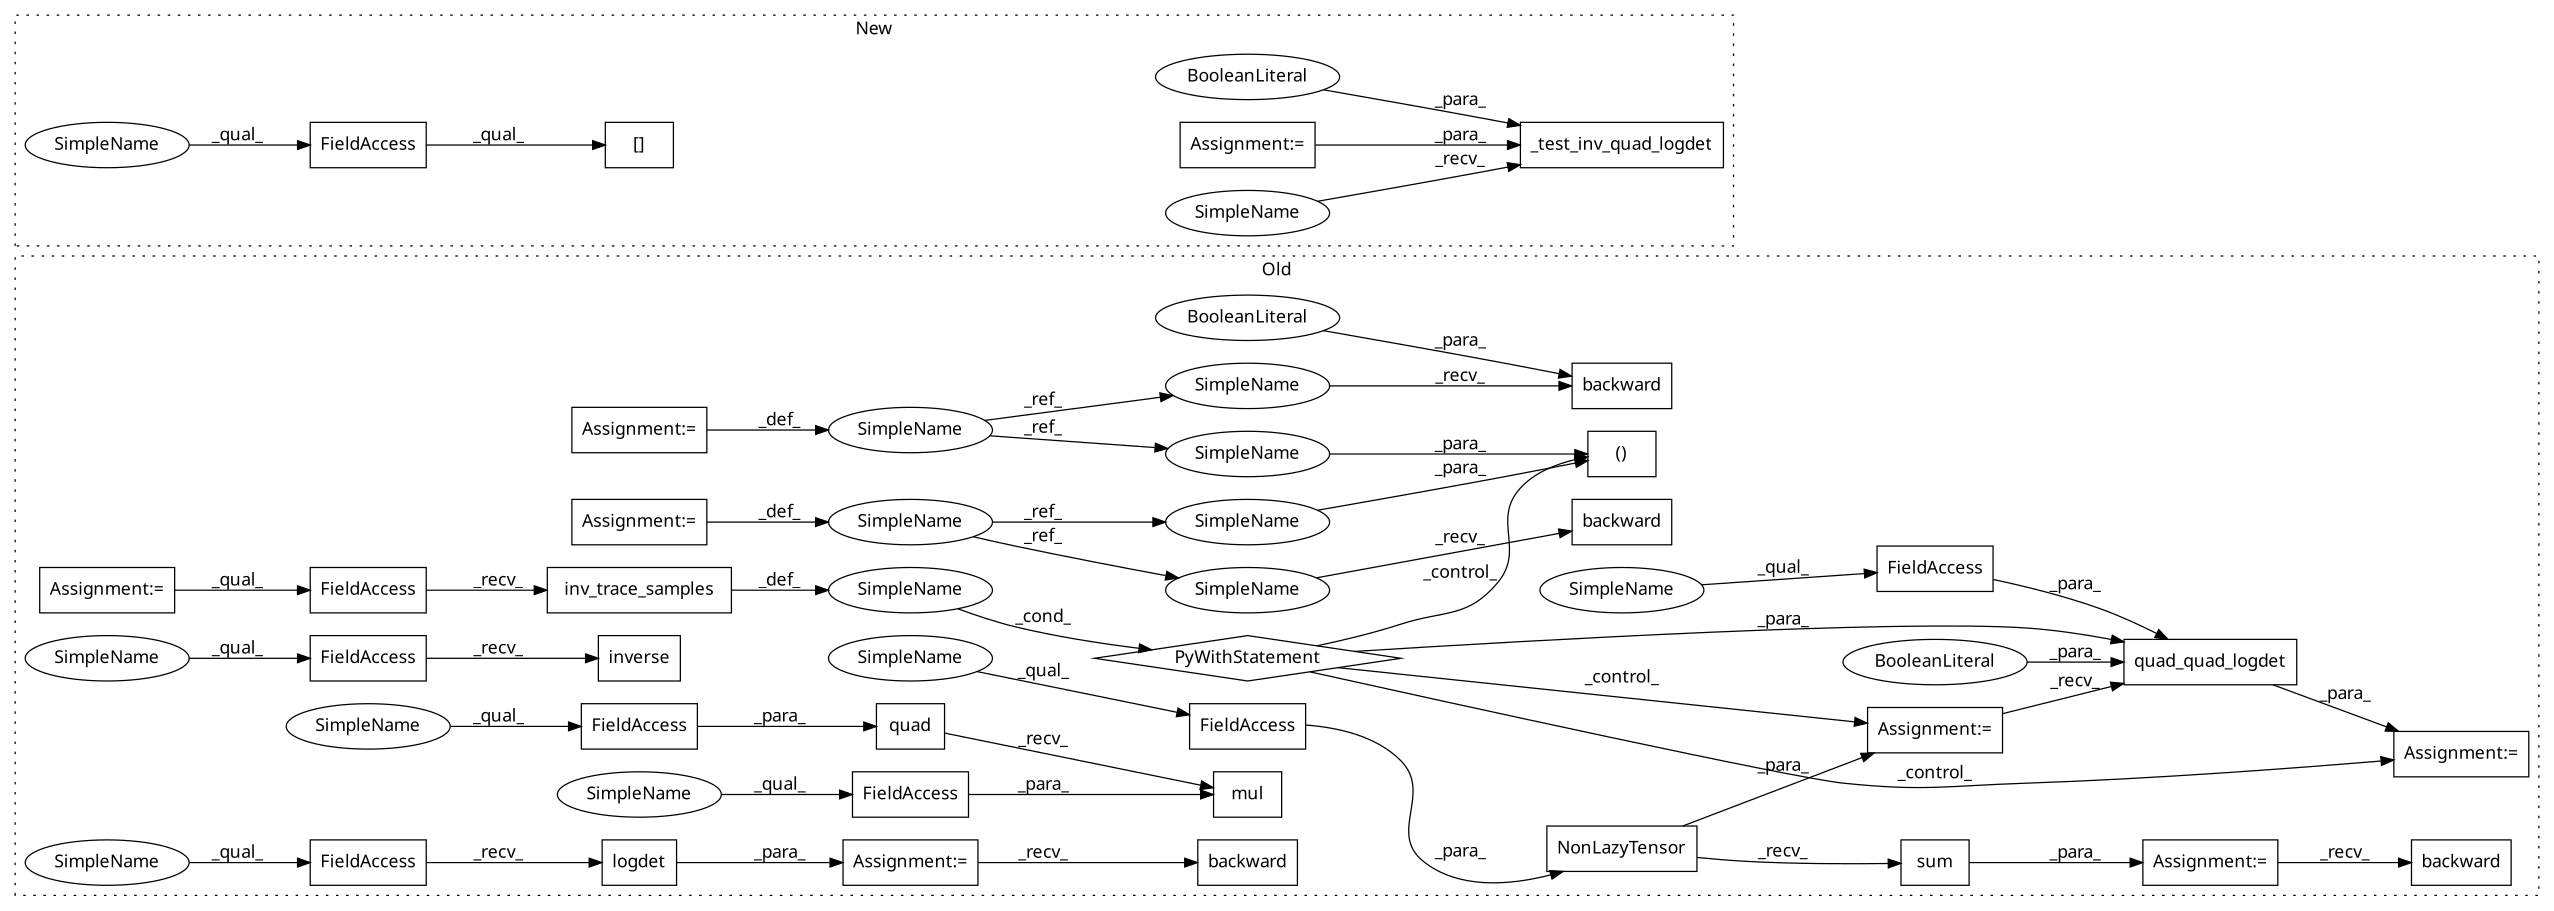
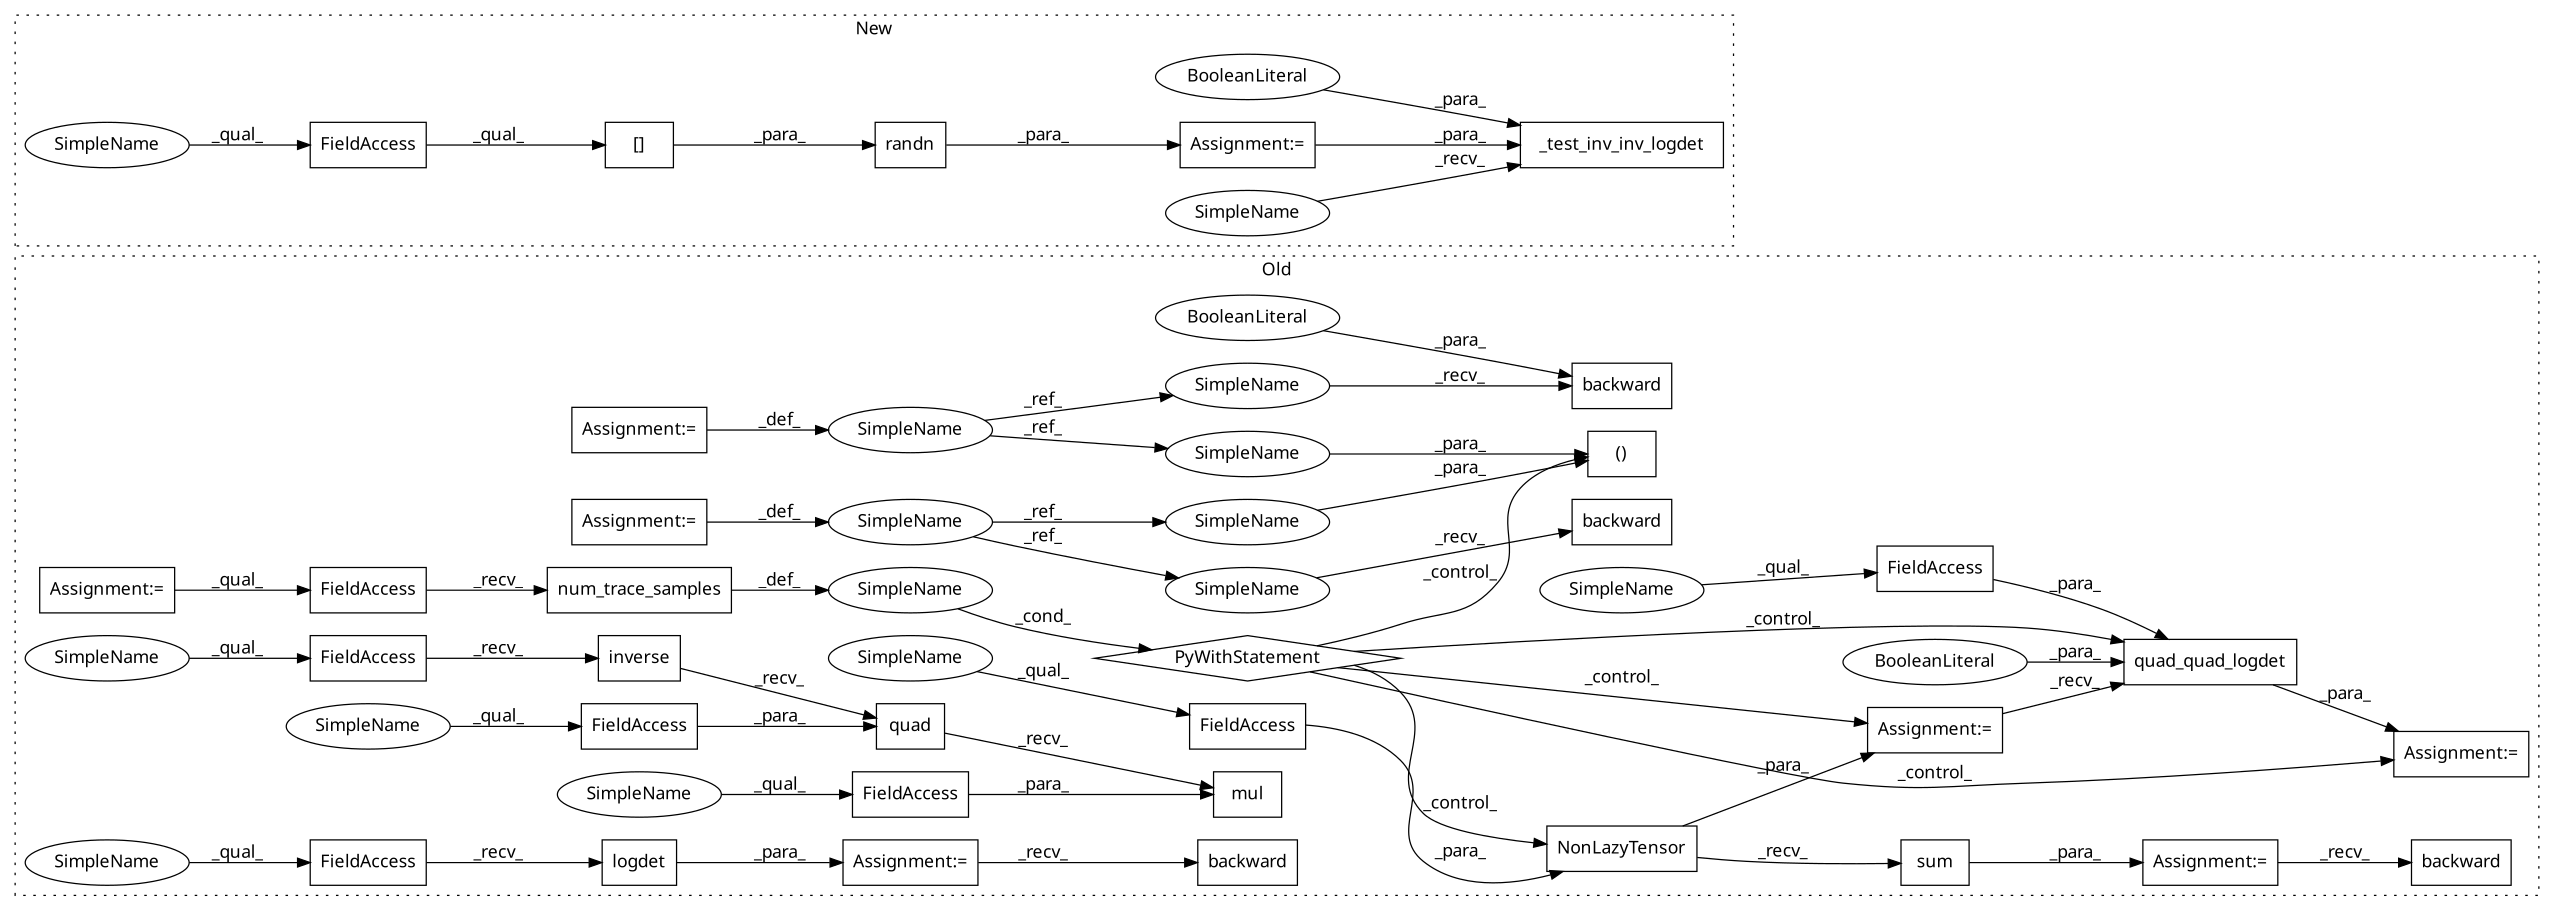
none -> (910, 145)
(1622, 145) -> (1622, 145)
(639, 590) -> (639, 590)
(1783, 620) -> (1783, 620)
none -> (772, 692)
none -> (1412, 754)
